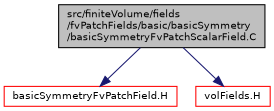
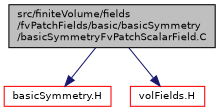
(91, 96) -> (58, 96)
